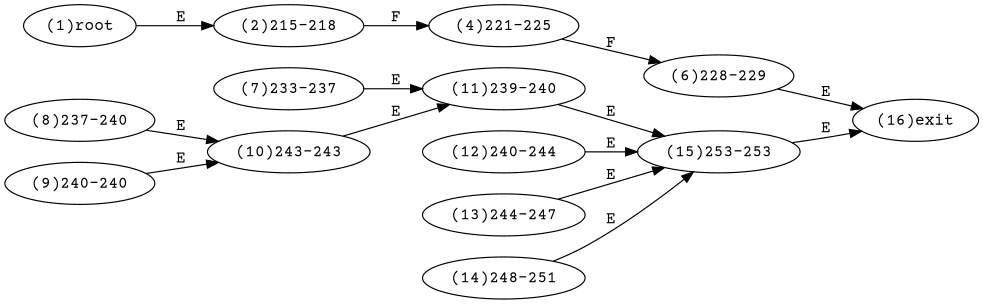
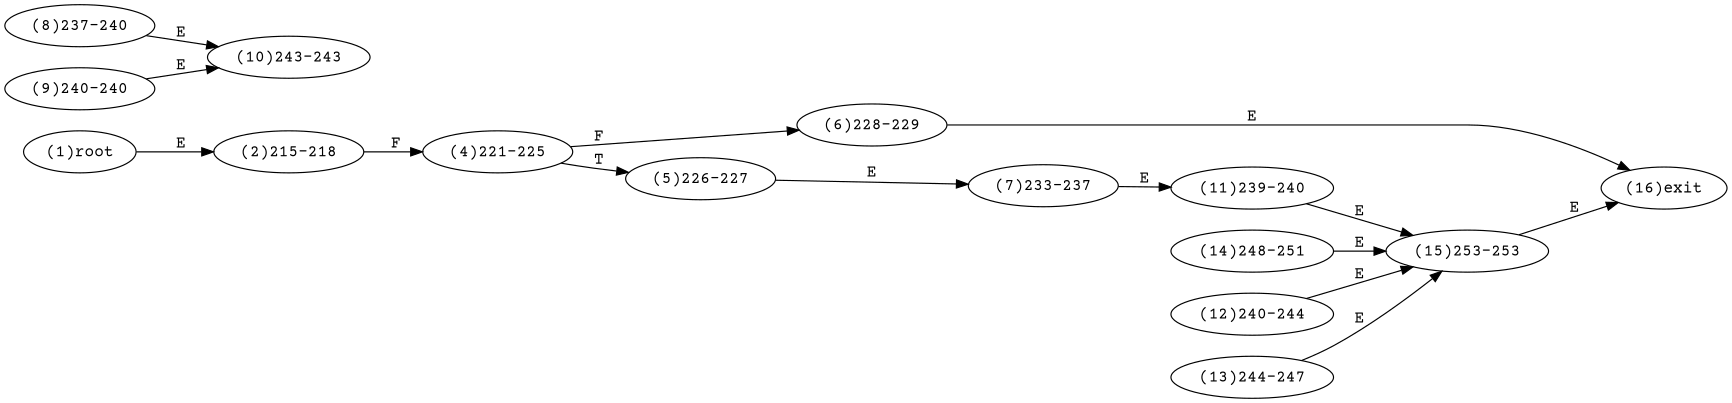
(391, 122) -> none
none -> (701, 179)
